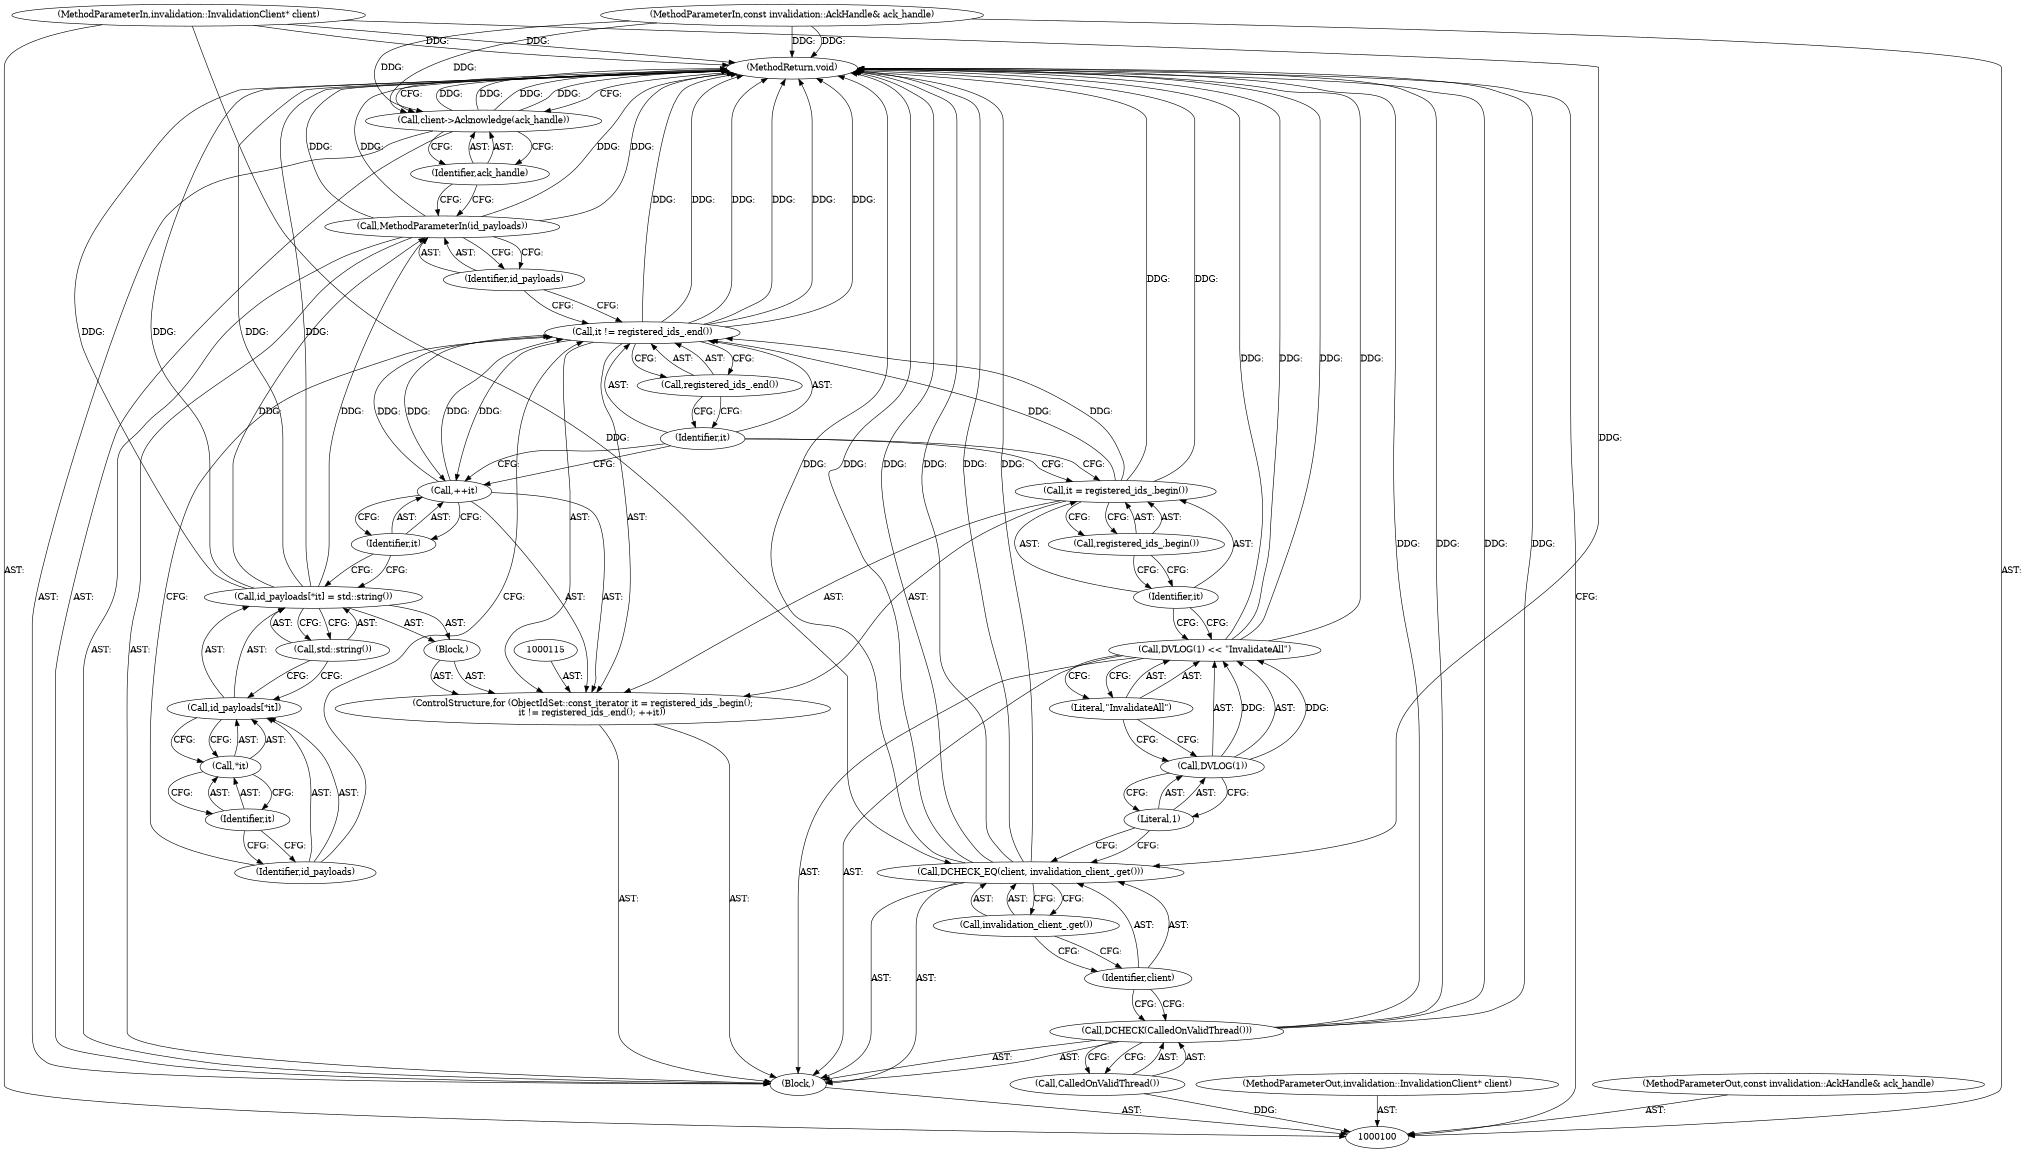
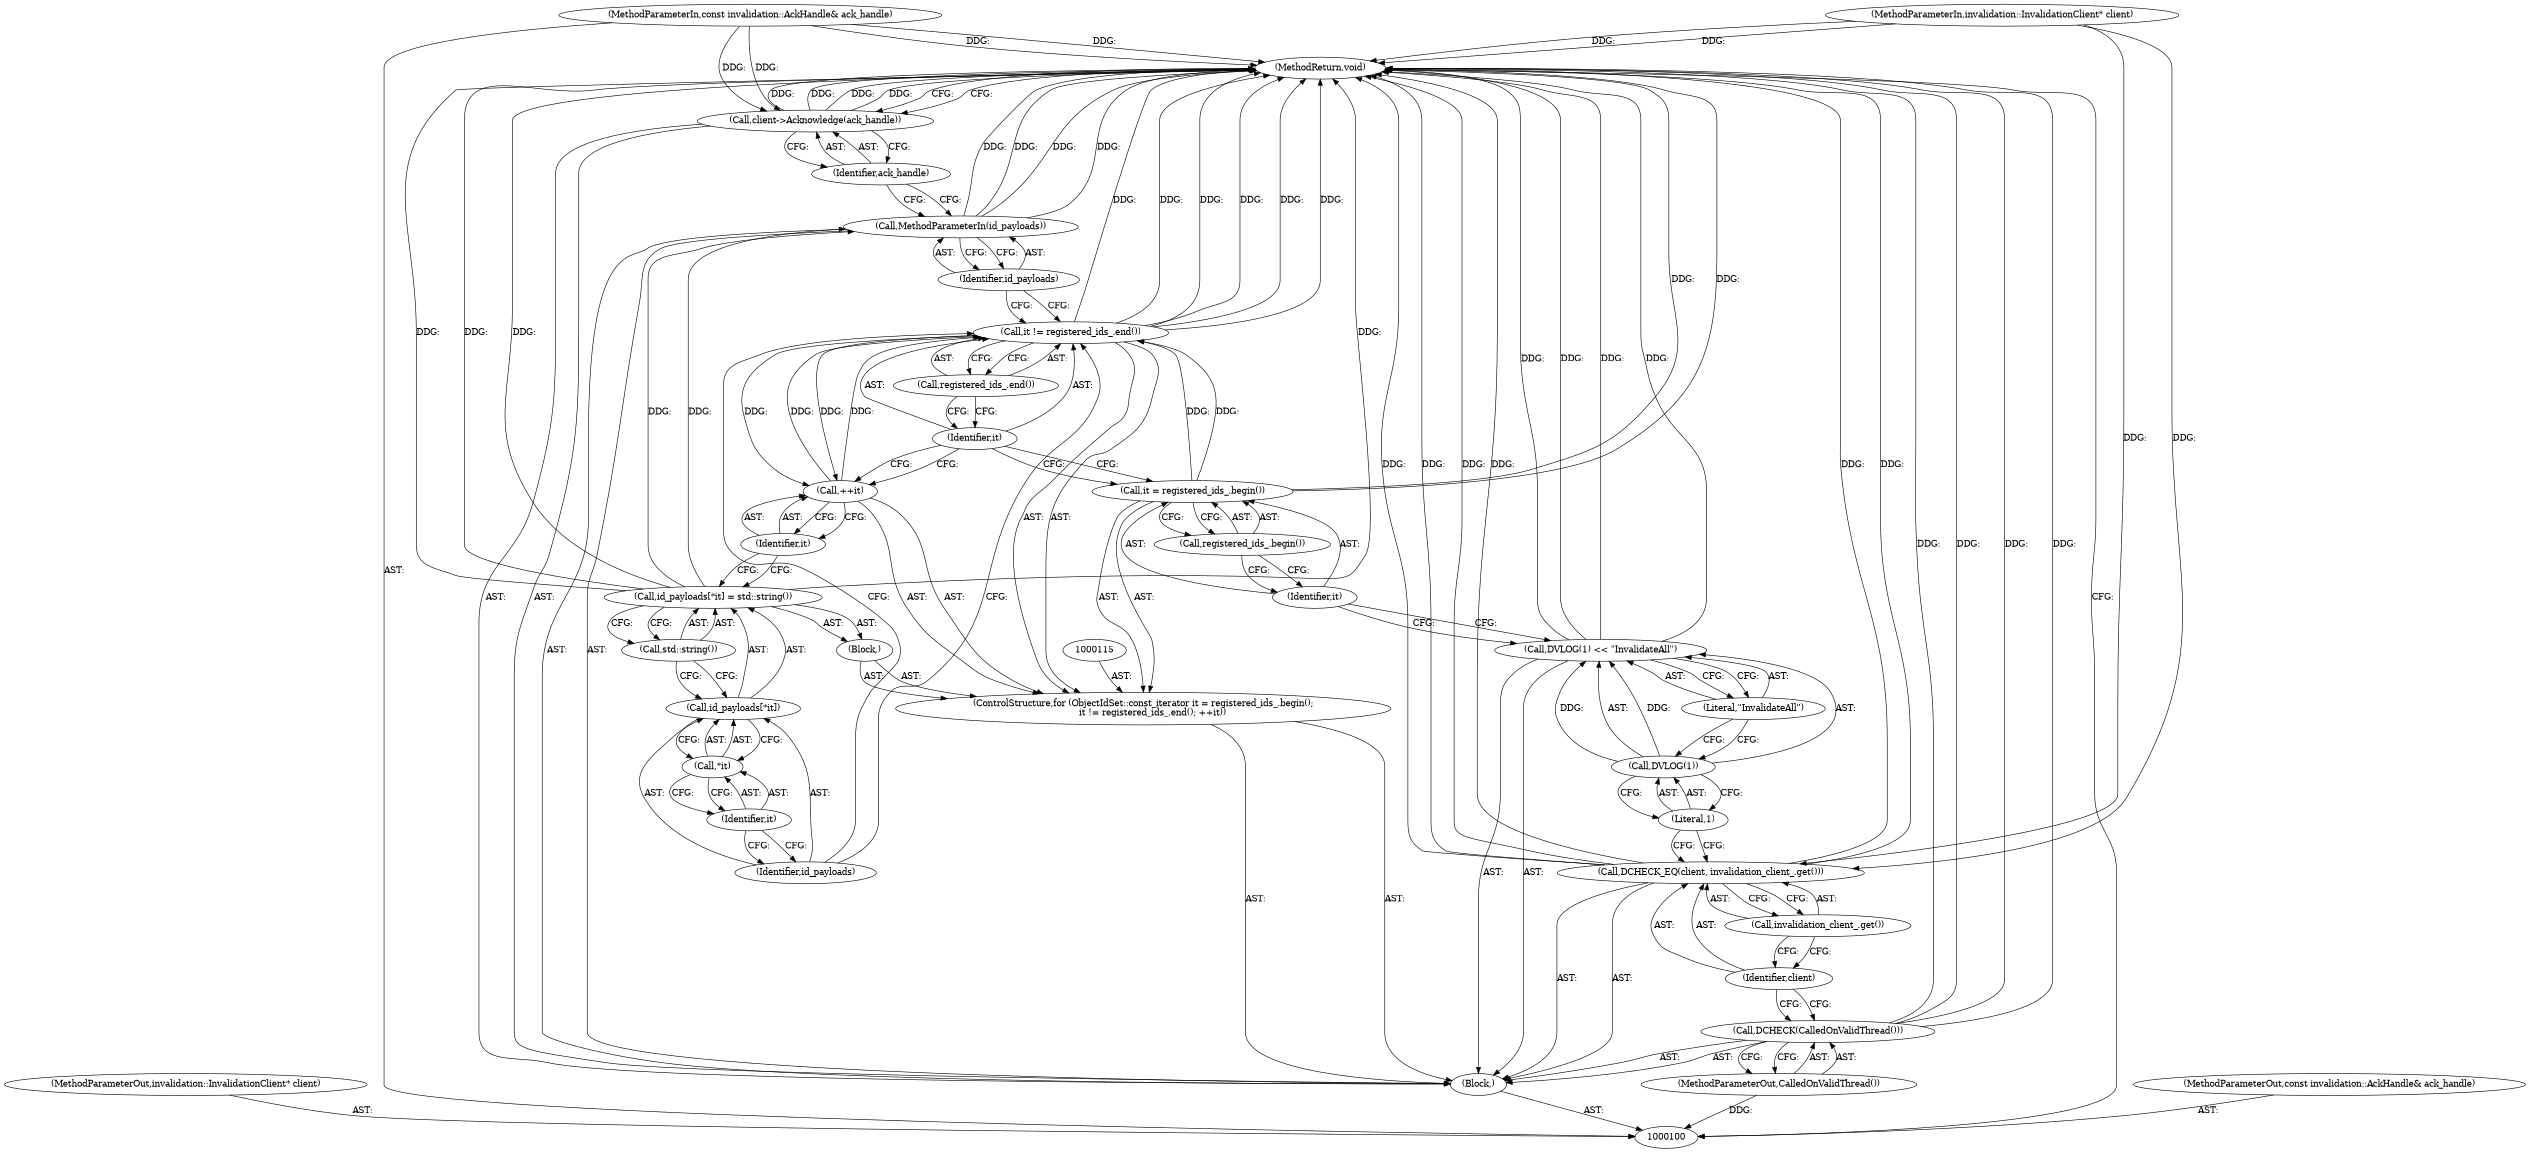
(1097, 1084) -> (1779, 1084)
(107, 1101) -> none
